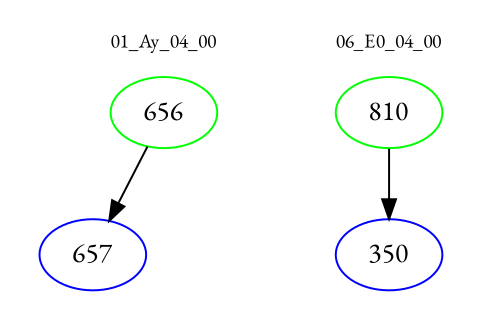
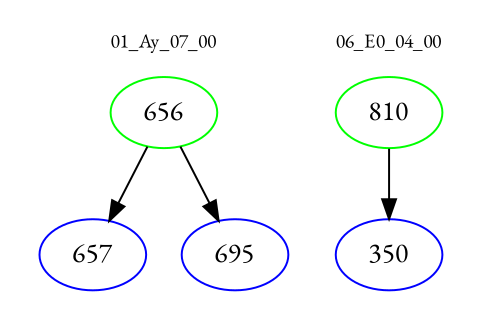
(164, 42) -> (164, 42)
none -> (235, 255)
